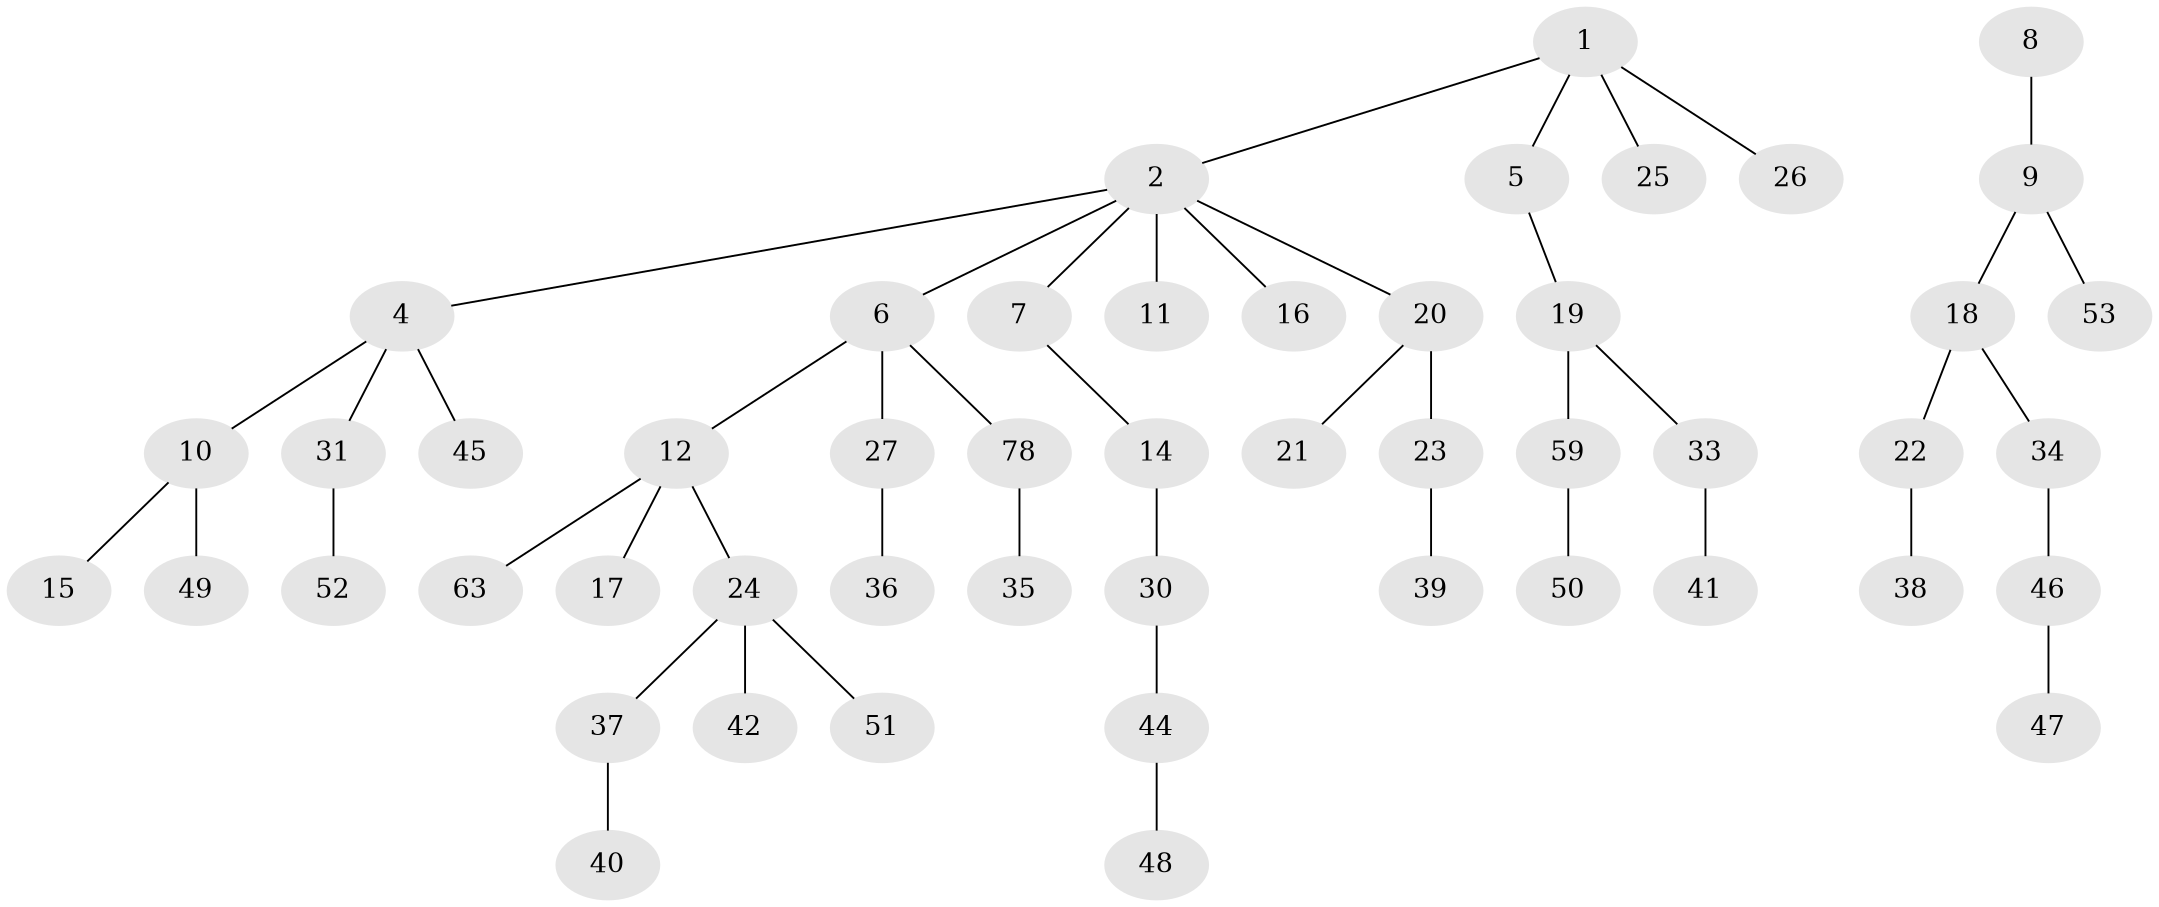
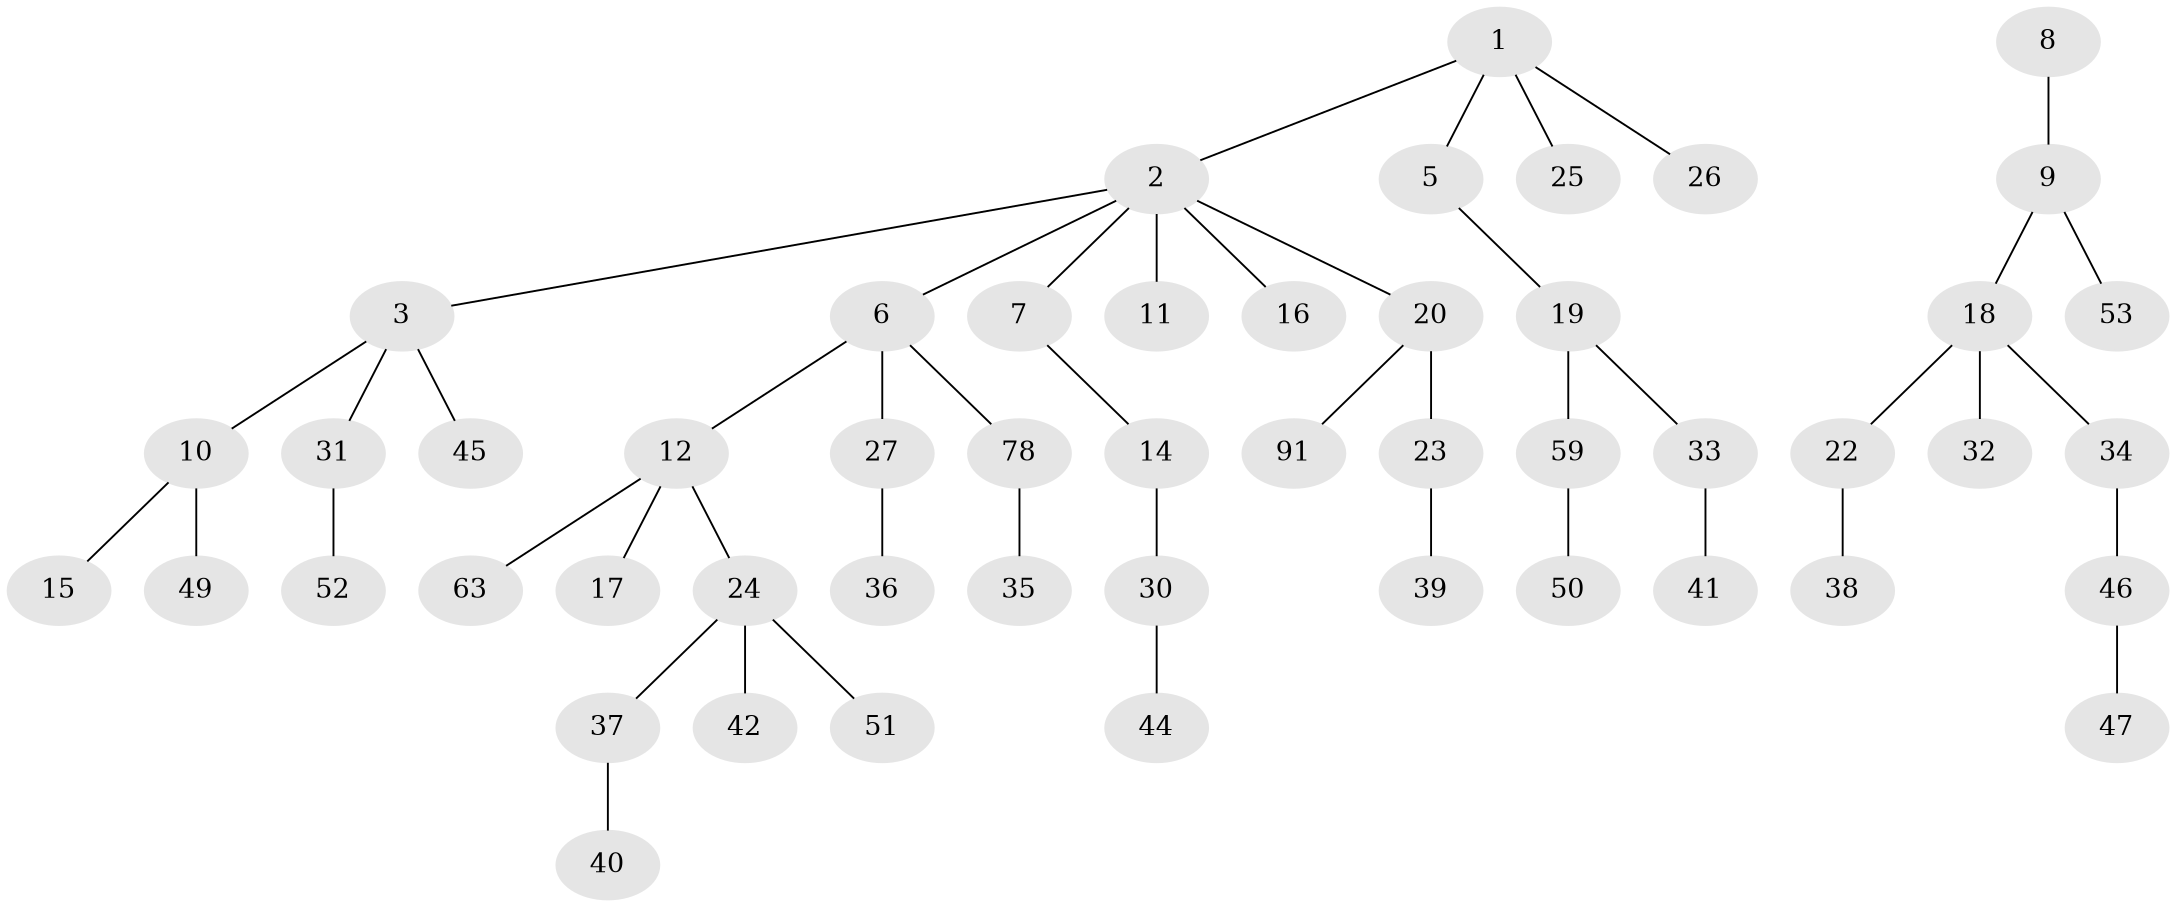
(402, 316) -> (402, 316)
(1294, 454) -> (1294, 454)
none -> (1980, 454)
(1157, 865) -> none
